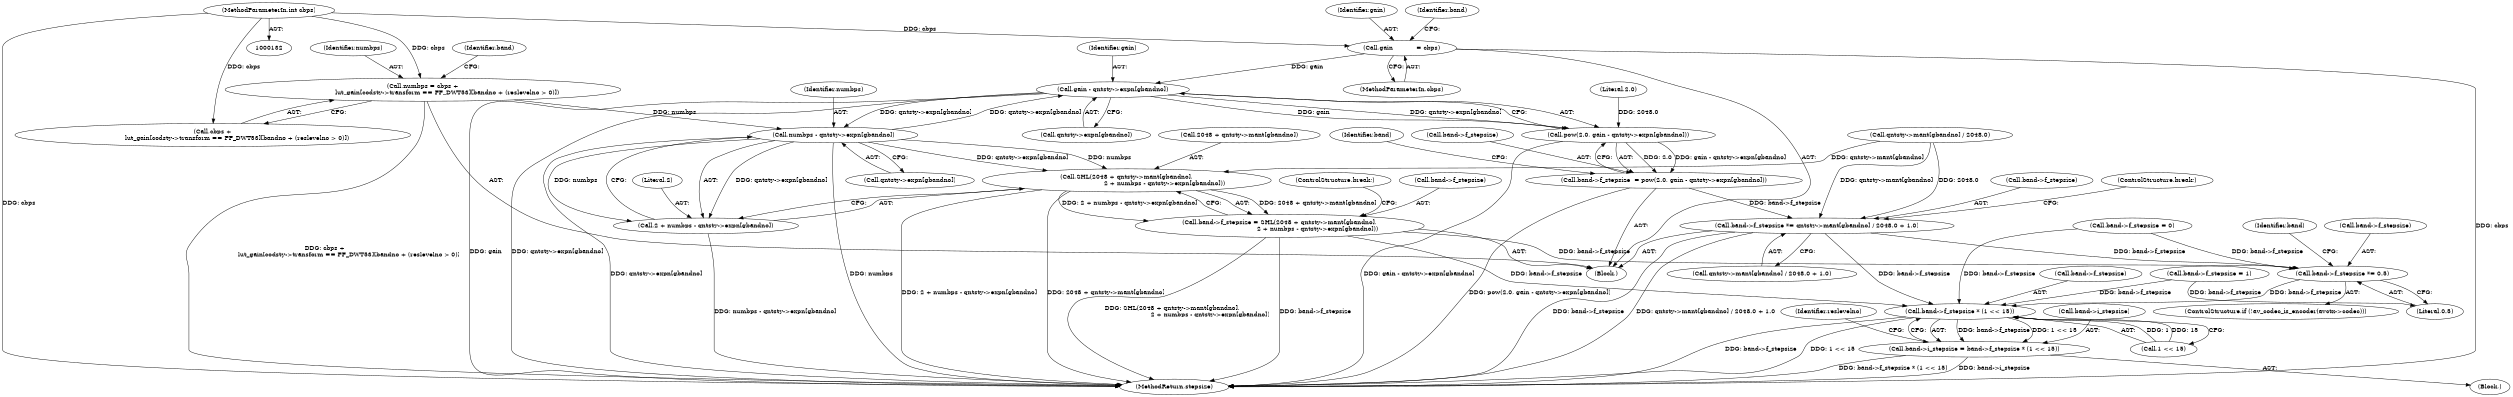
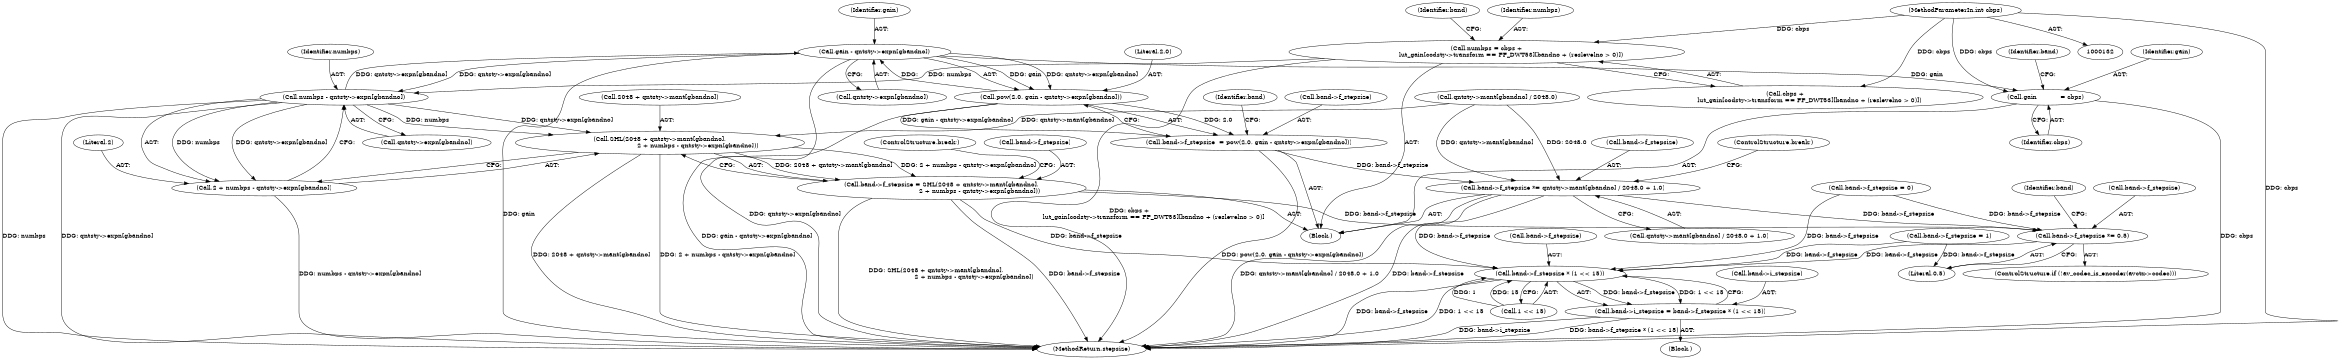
(1262, 68) -> (1477, 67)
(1402, 90) -> (2046, 143)
(1520, 112) -> (911, 75)
(1639, 112) -> (1157, 75)
(1829, 312) -> none
